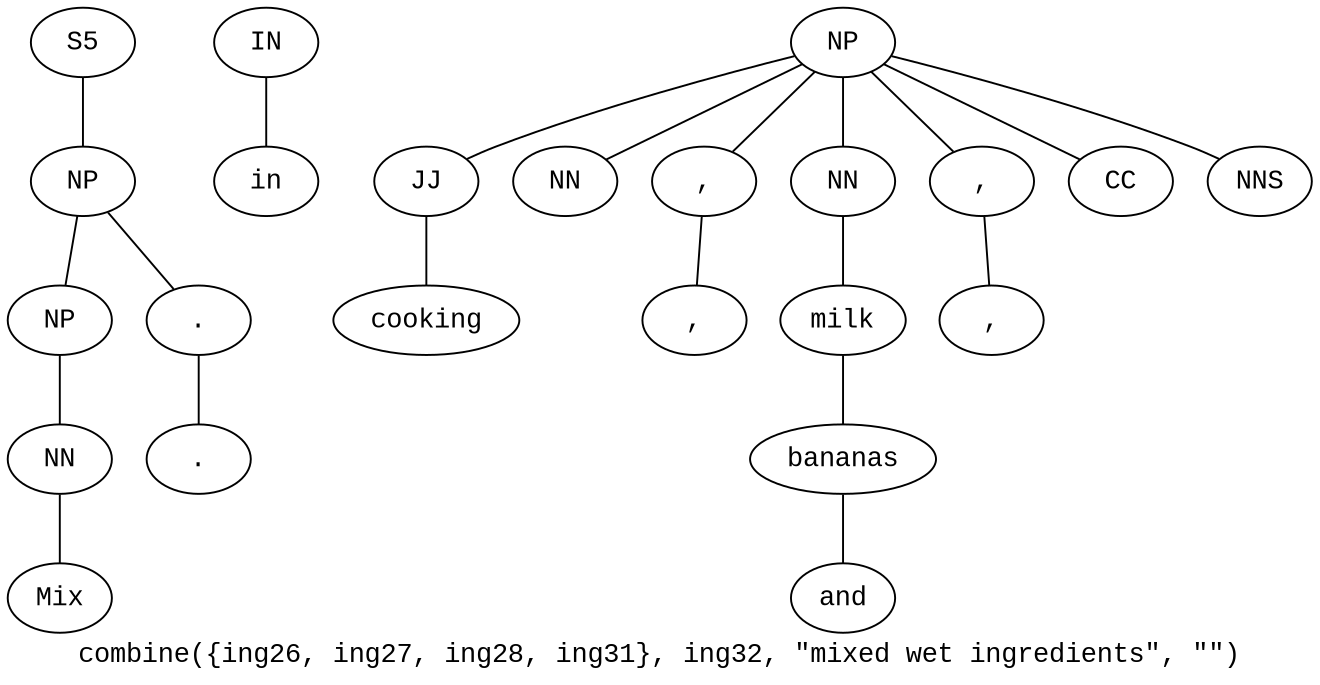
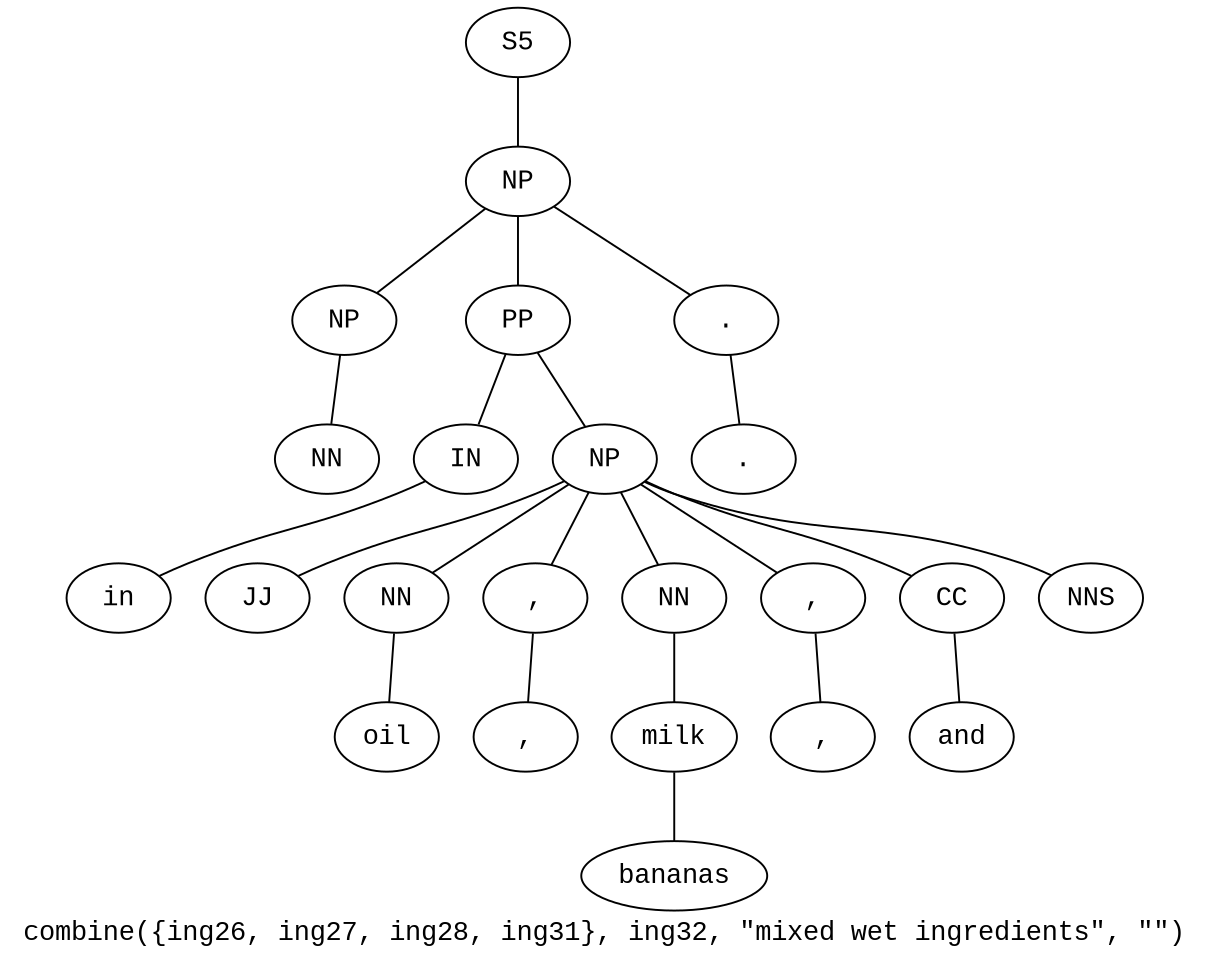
(426, 320) -> none
none -> (518, 320)
(843, 529) -> (957, 668)
(60, 598) -> none
none -> (387, 737)
